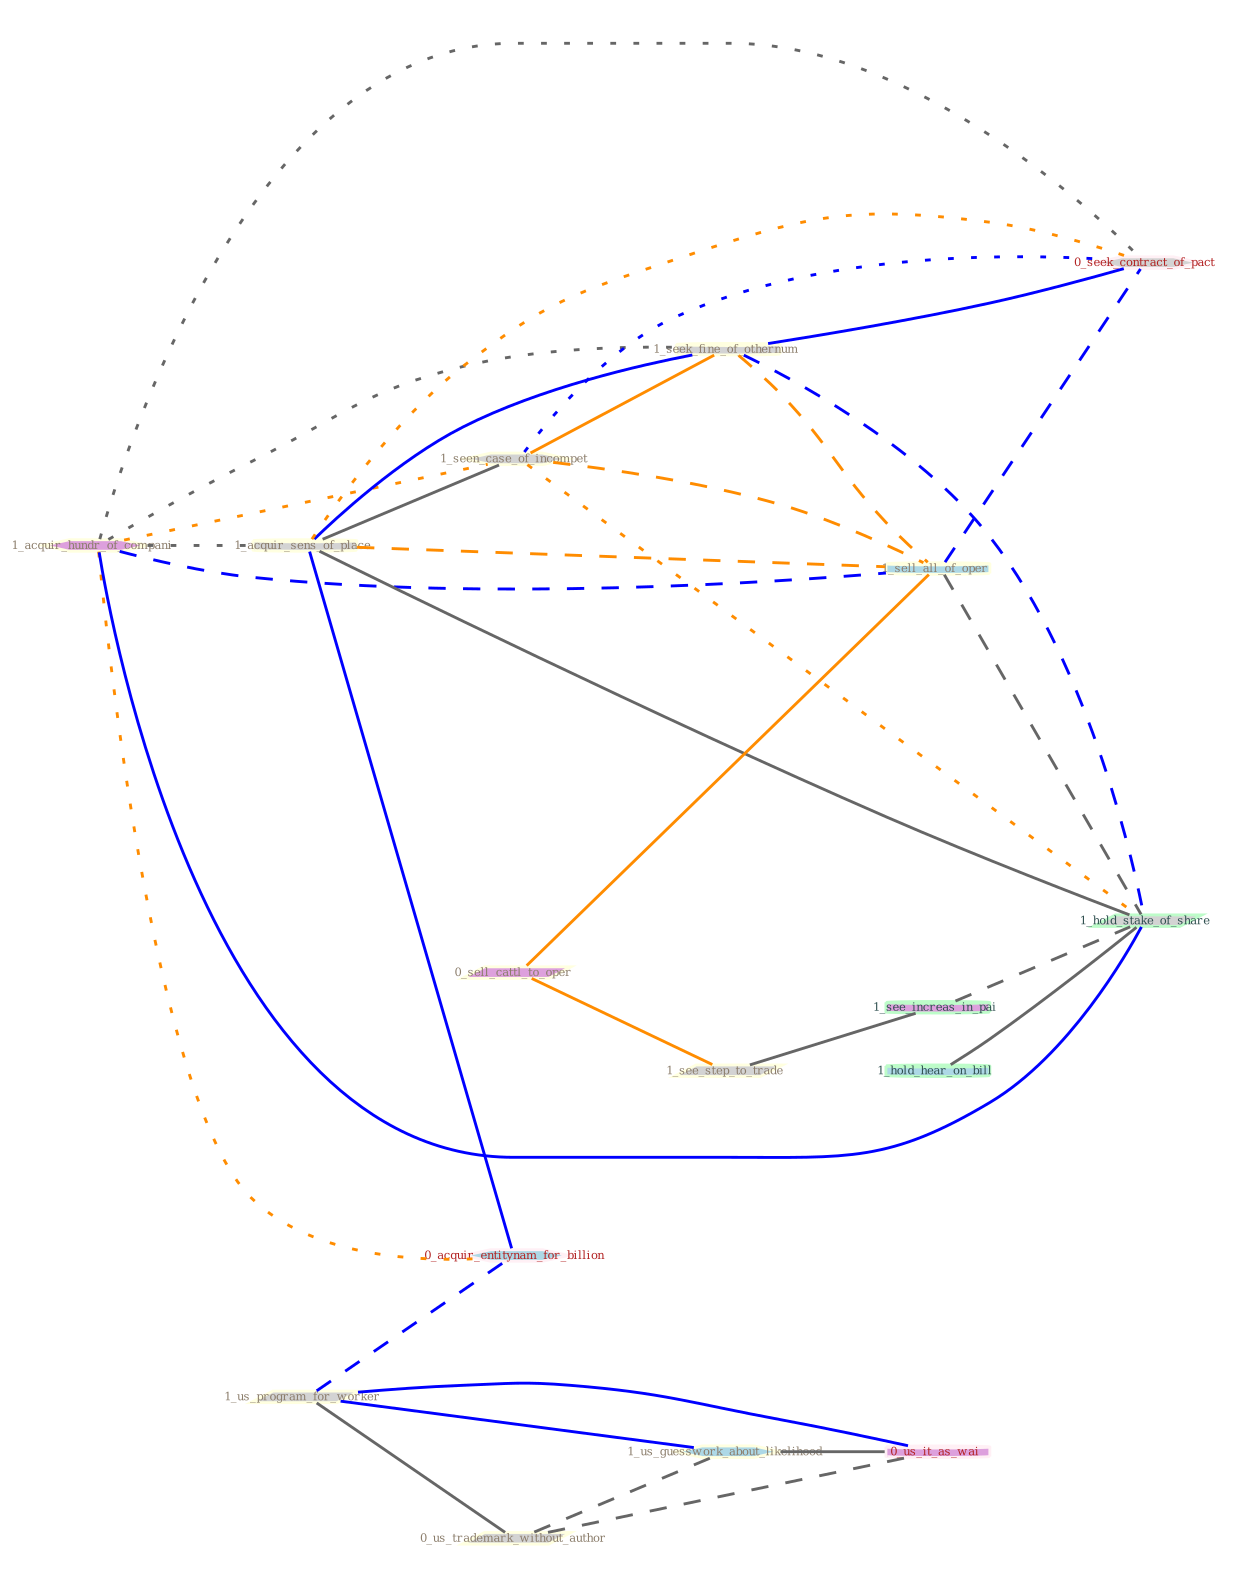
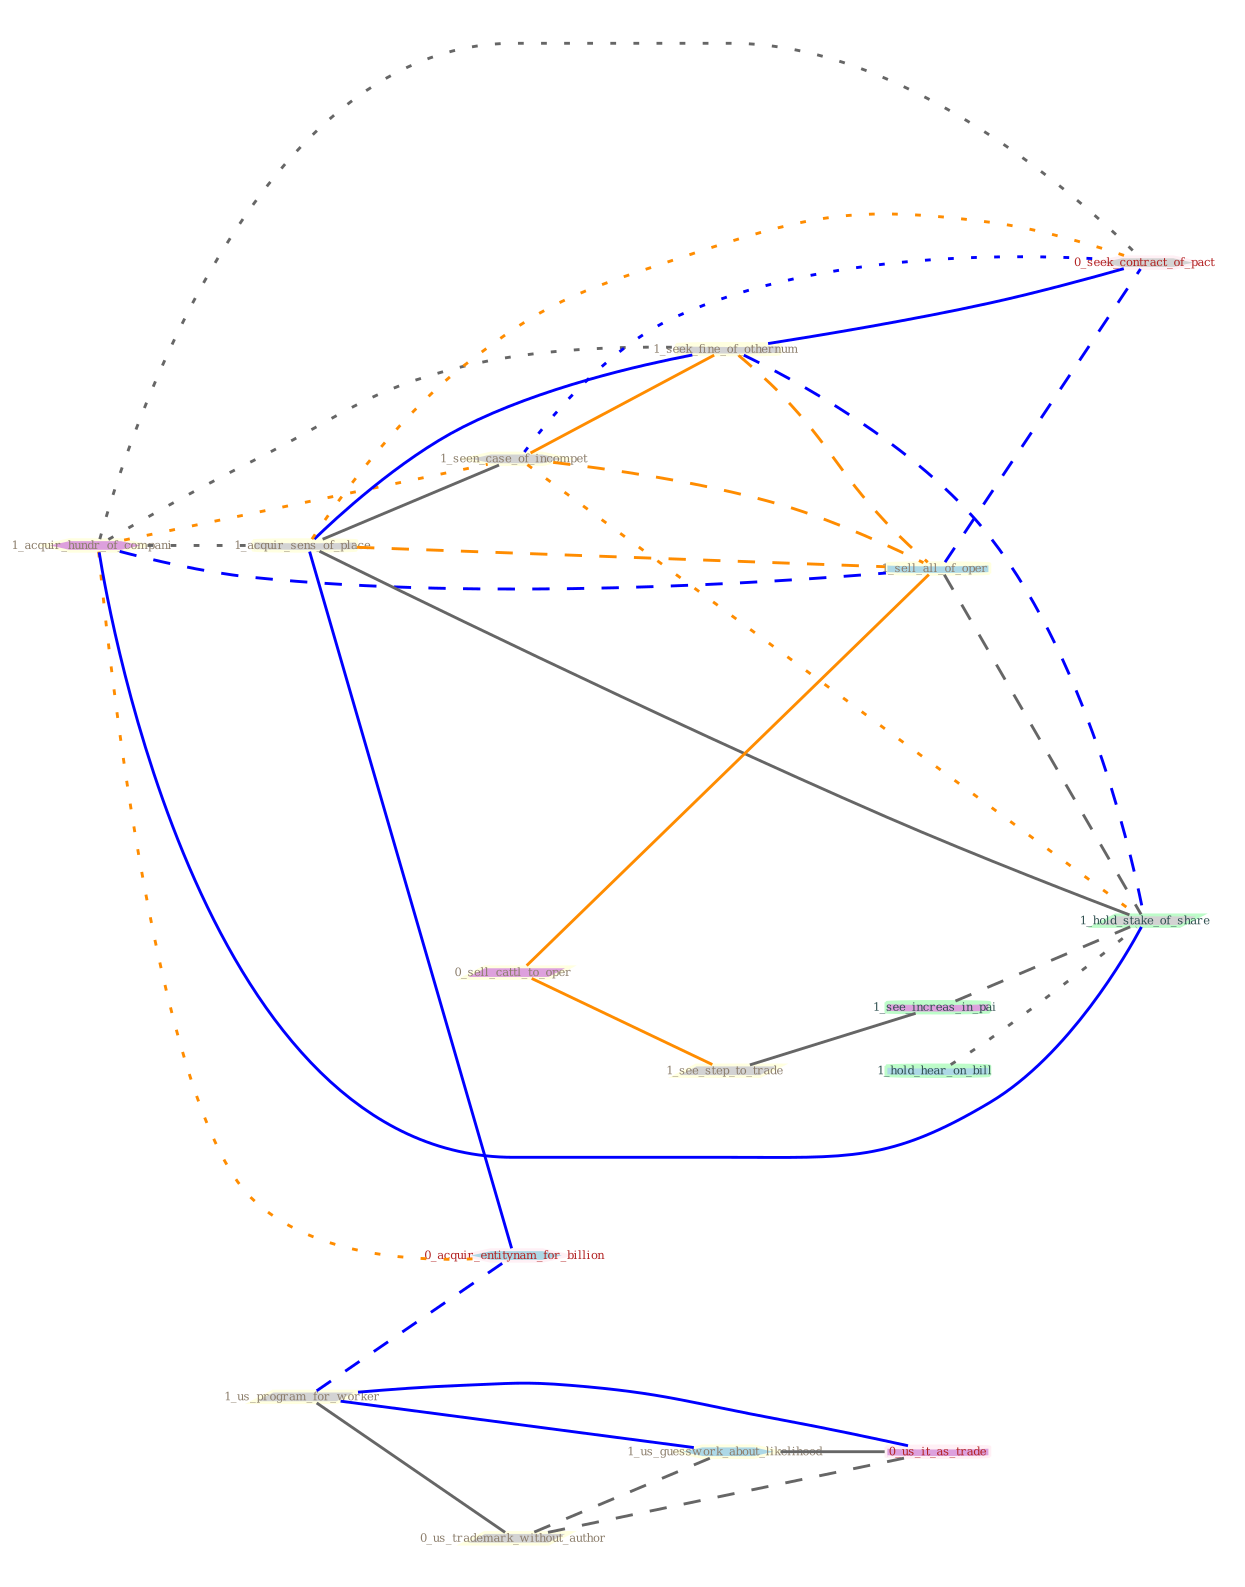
(1045, 998) -> (1045, 998)
(938, 1452) -> (938, 1452)
